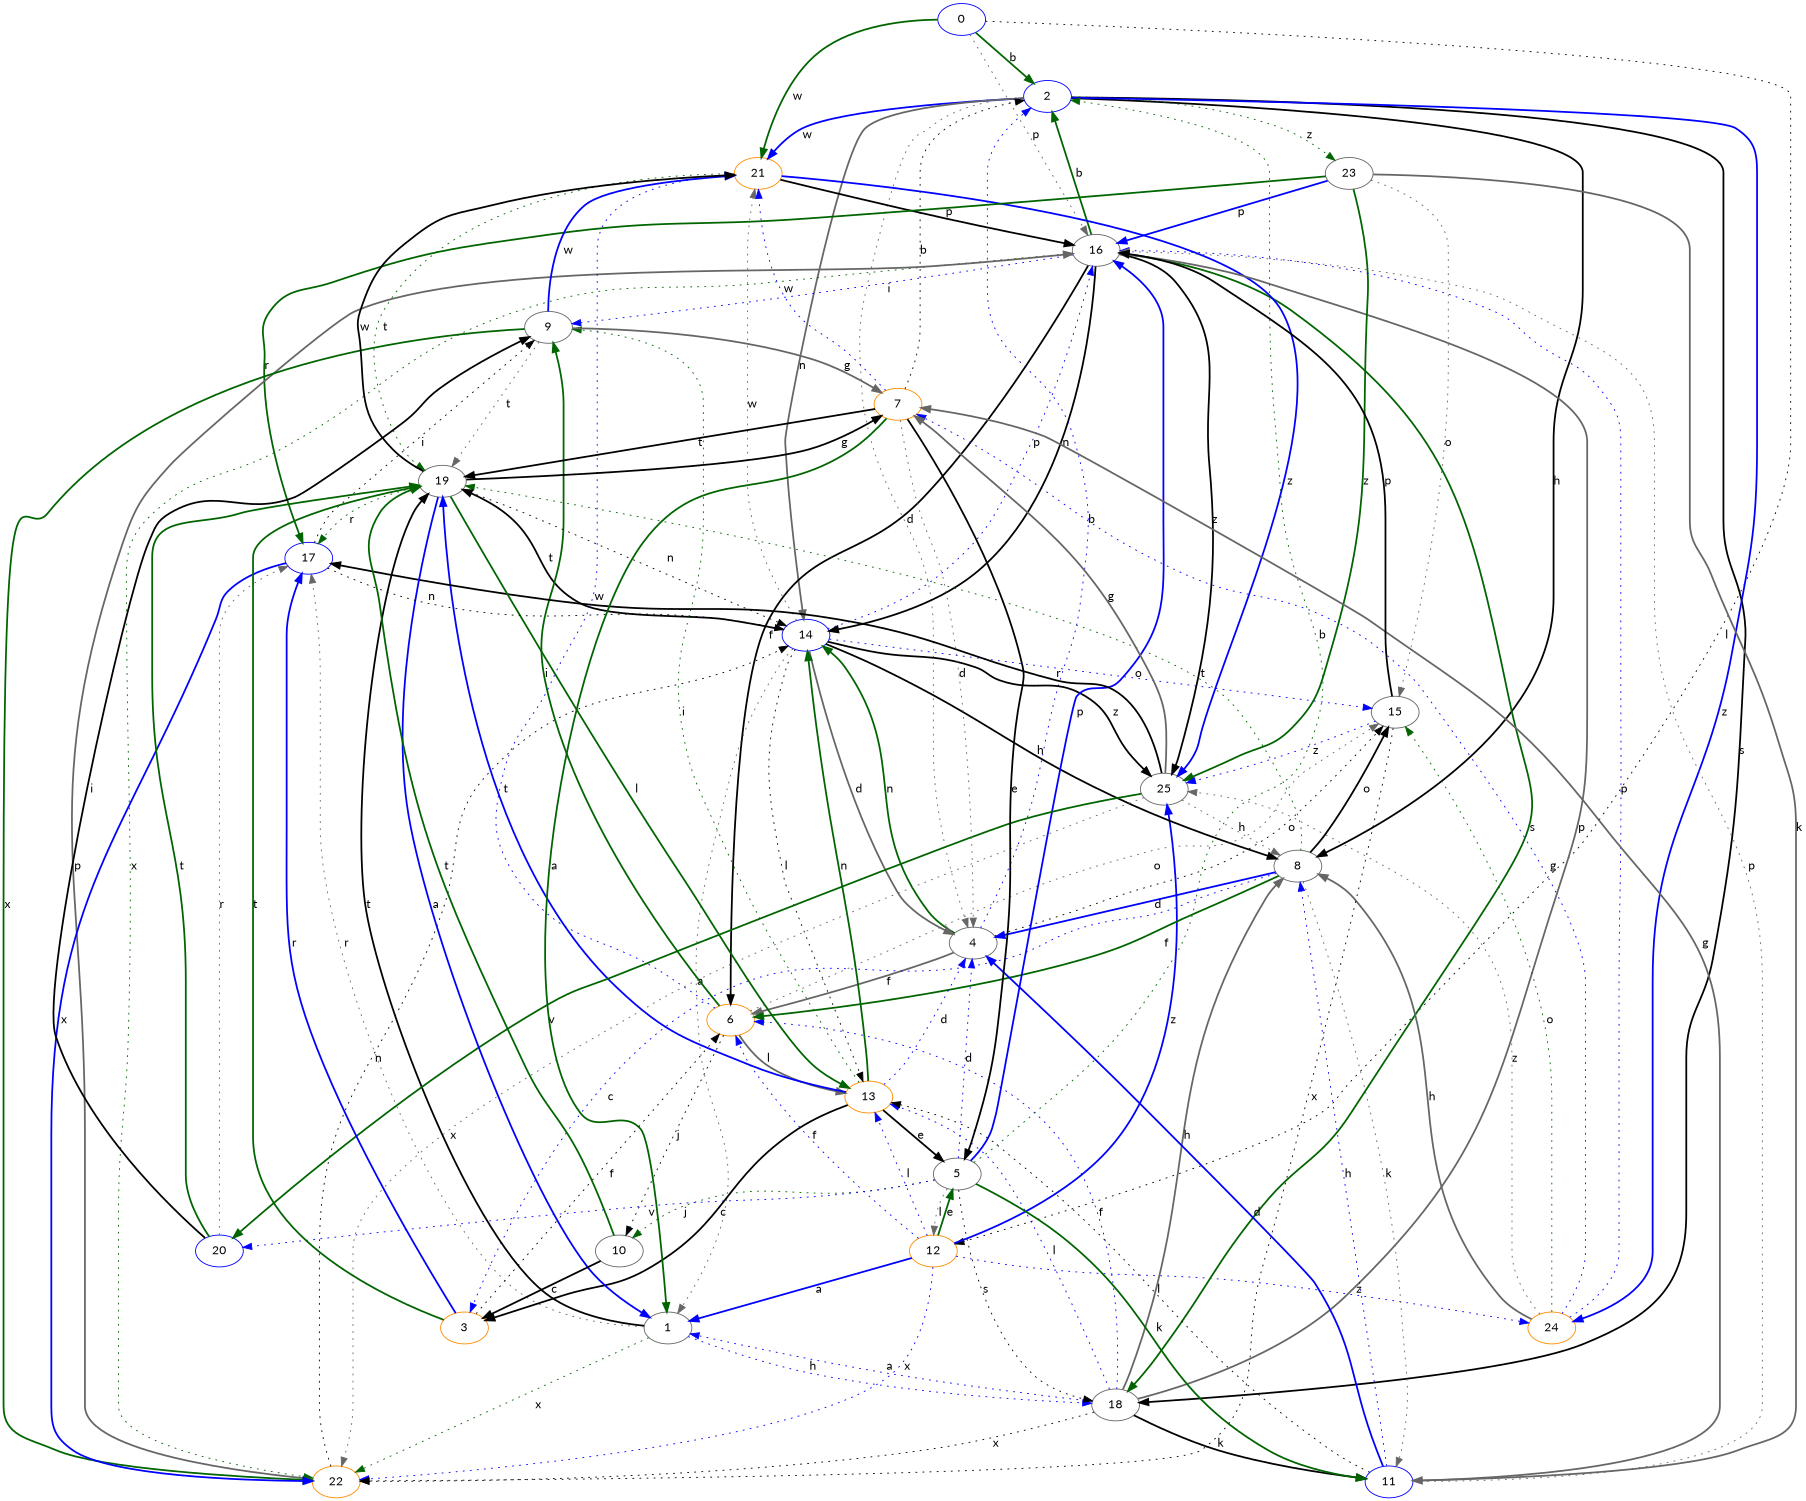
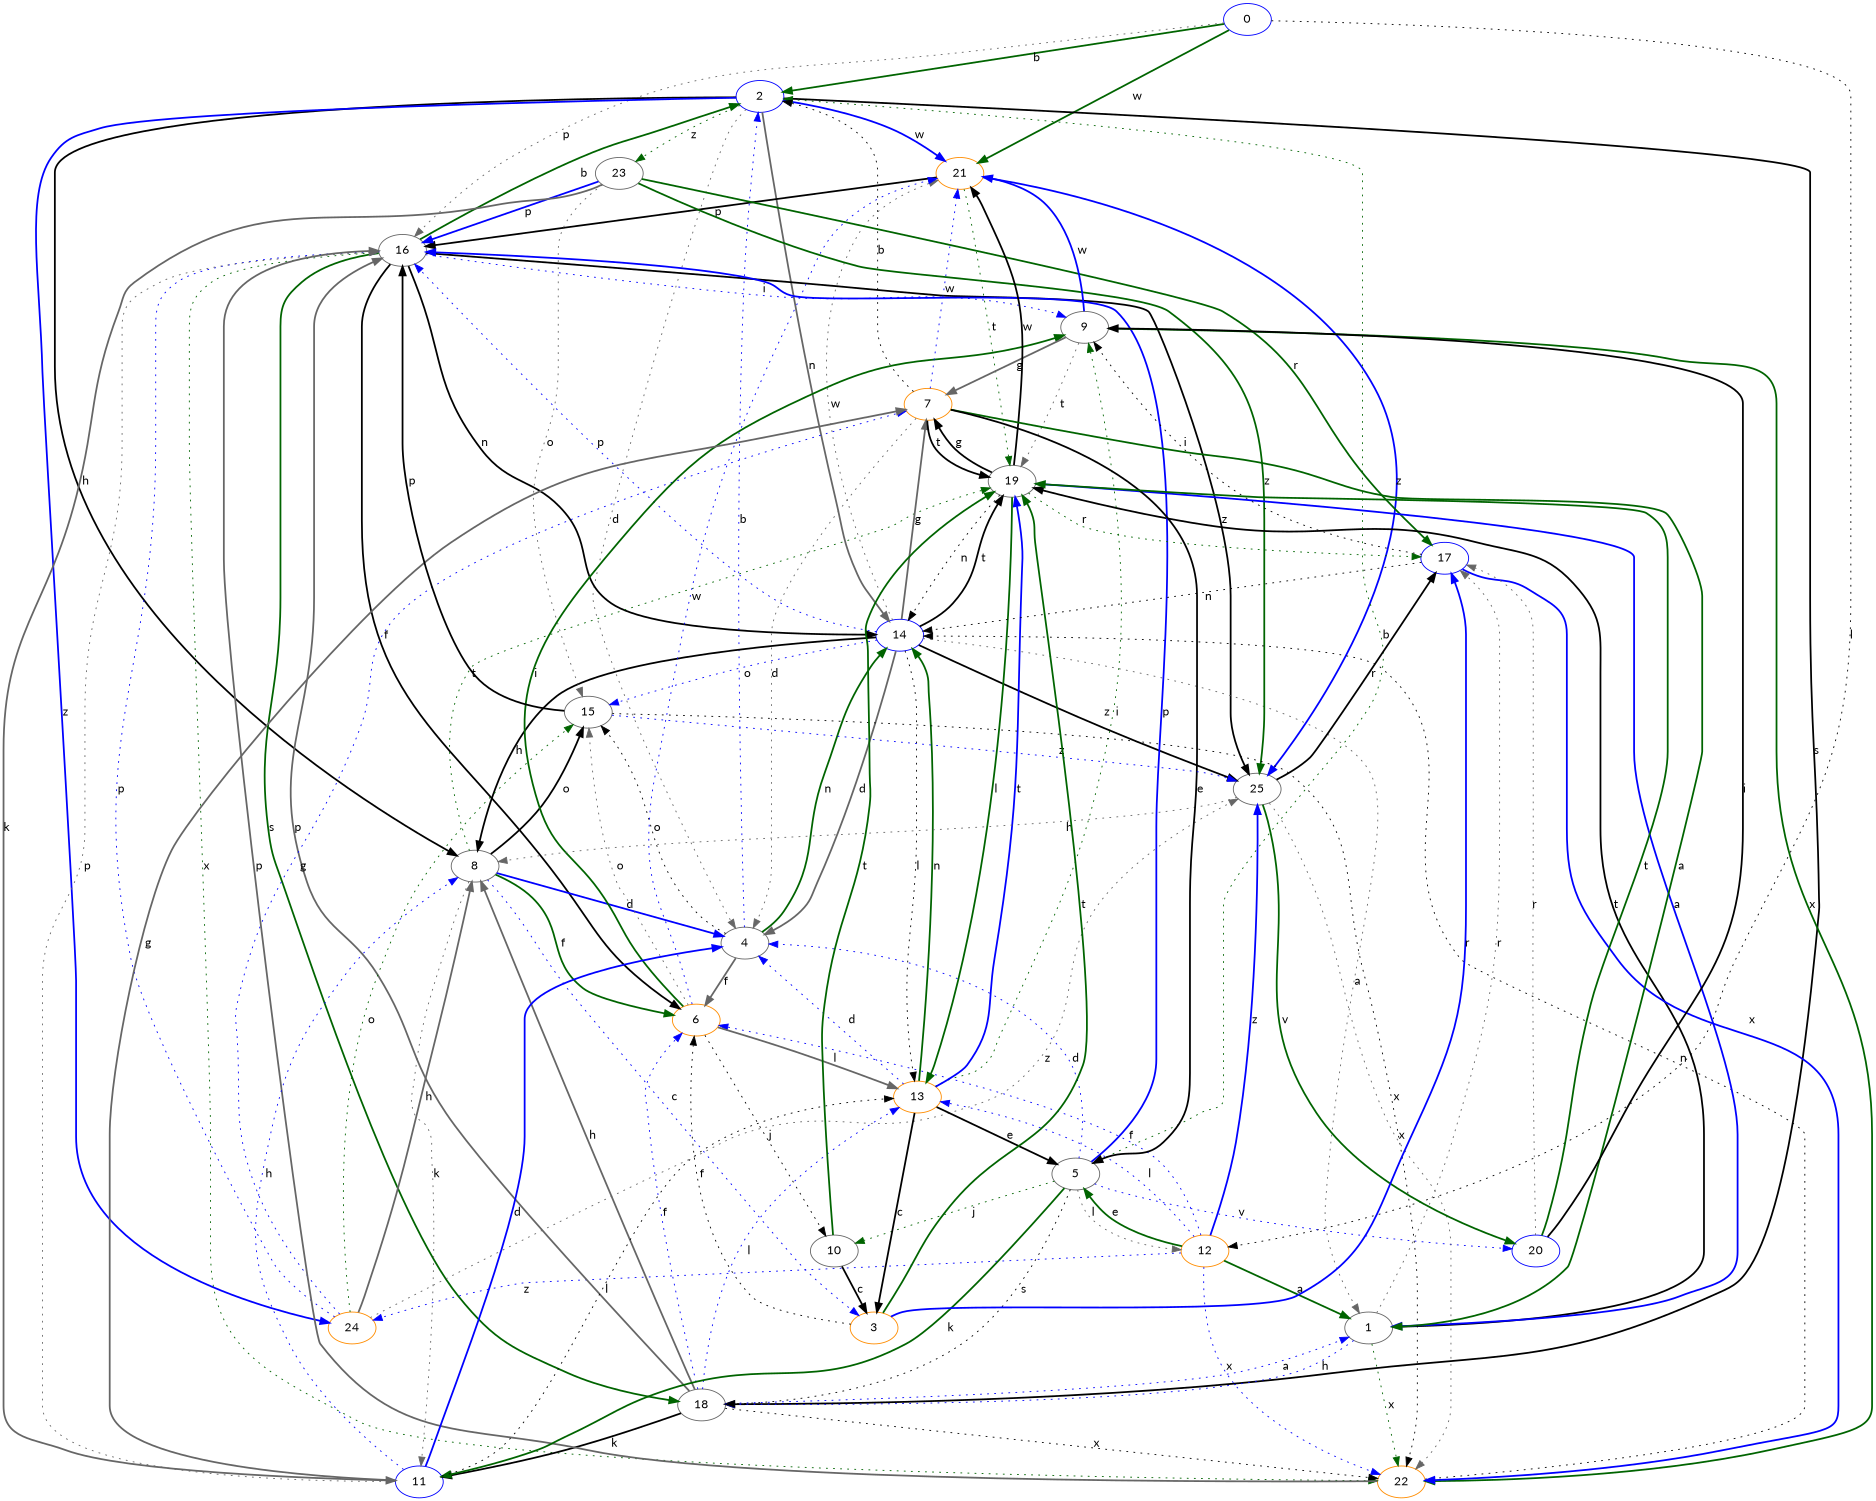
(1092, 581) -> (913, 524)
(805, 1288) -> (1283, 1288)
